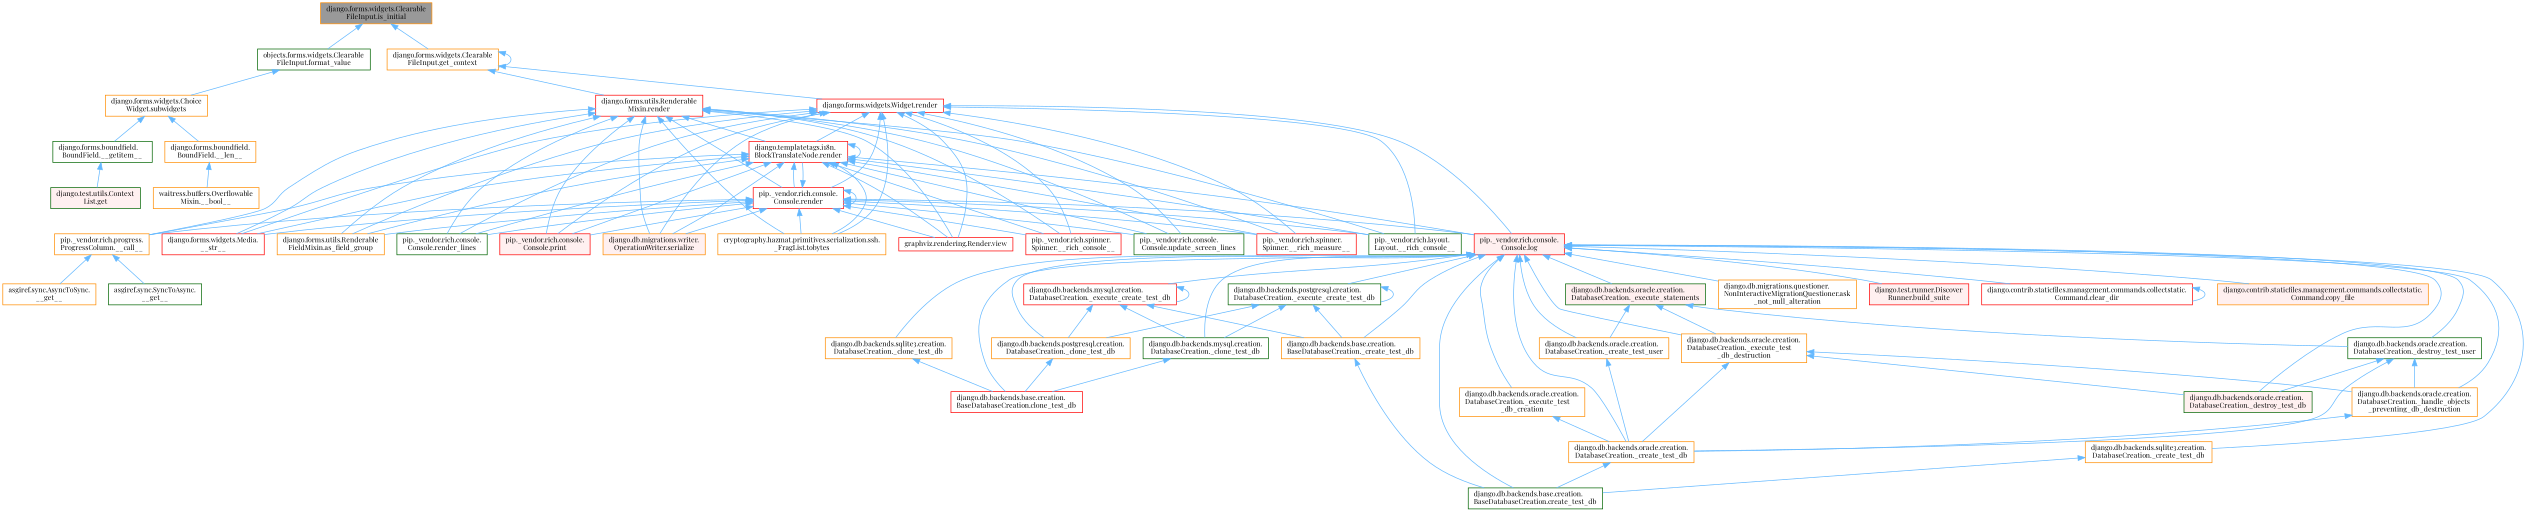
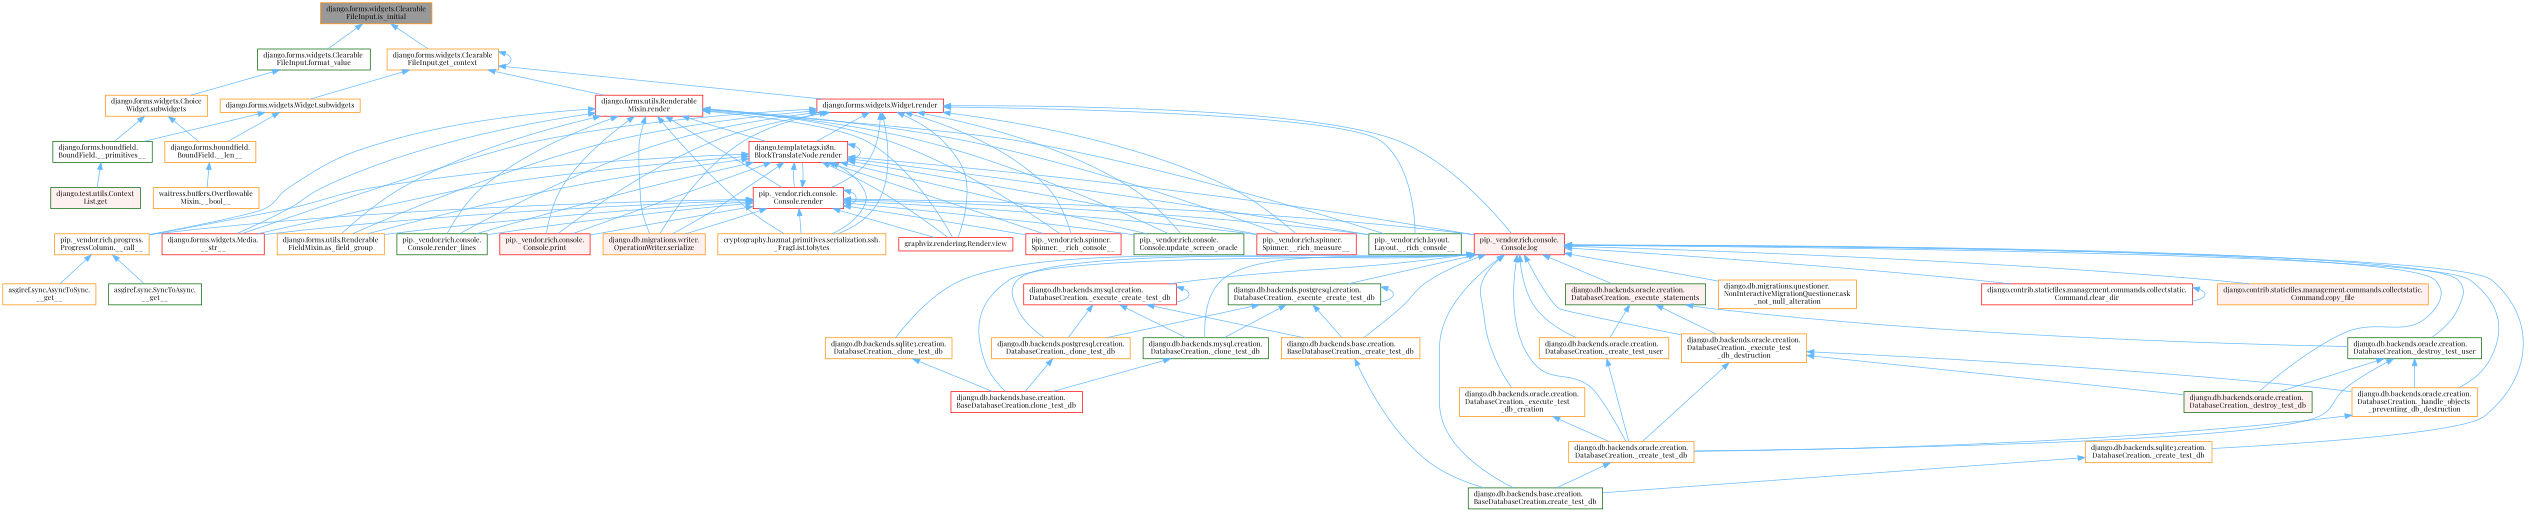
(314, 59) -> (314, 59)
none -> (290, 106)
(103, 152) -> (103, 152)
(1189, 244) -> (1189, 244)
(1919, 294) -> none
